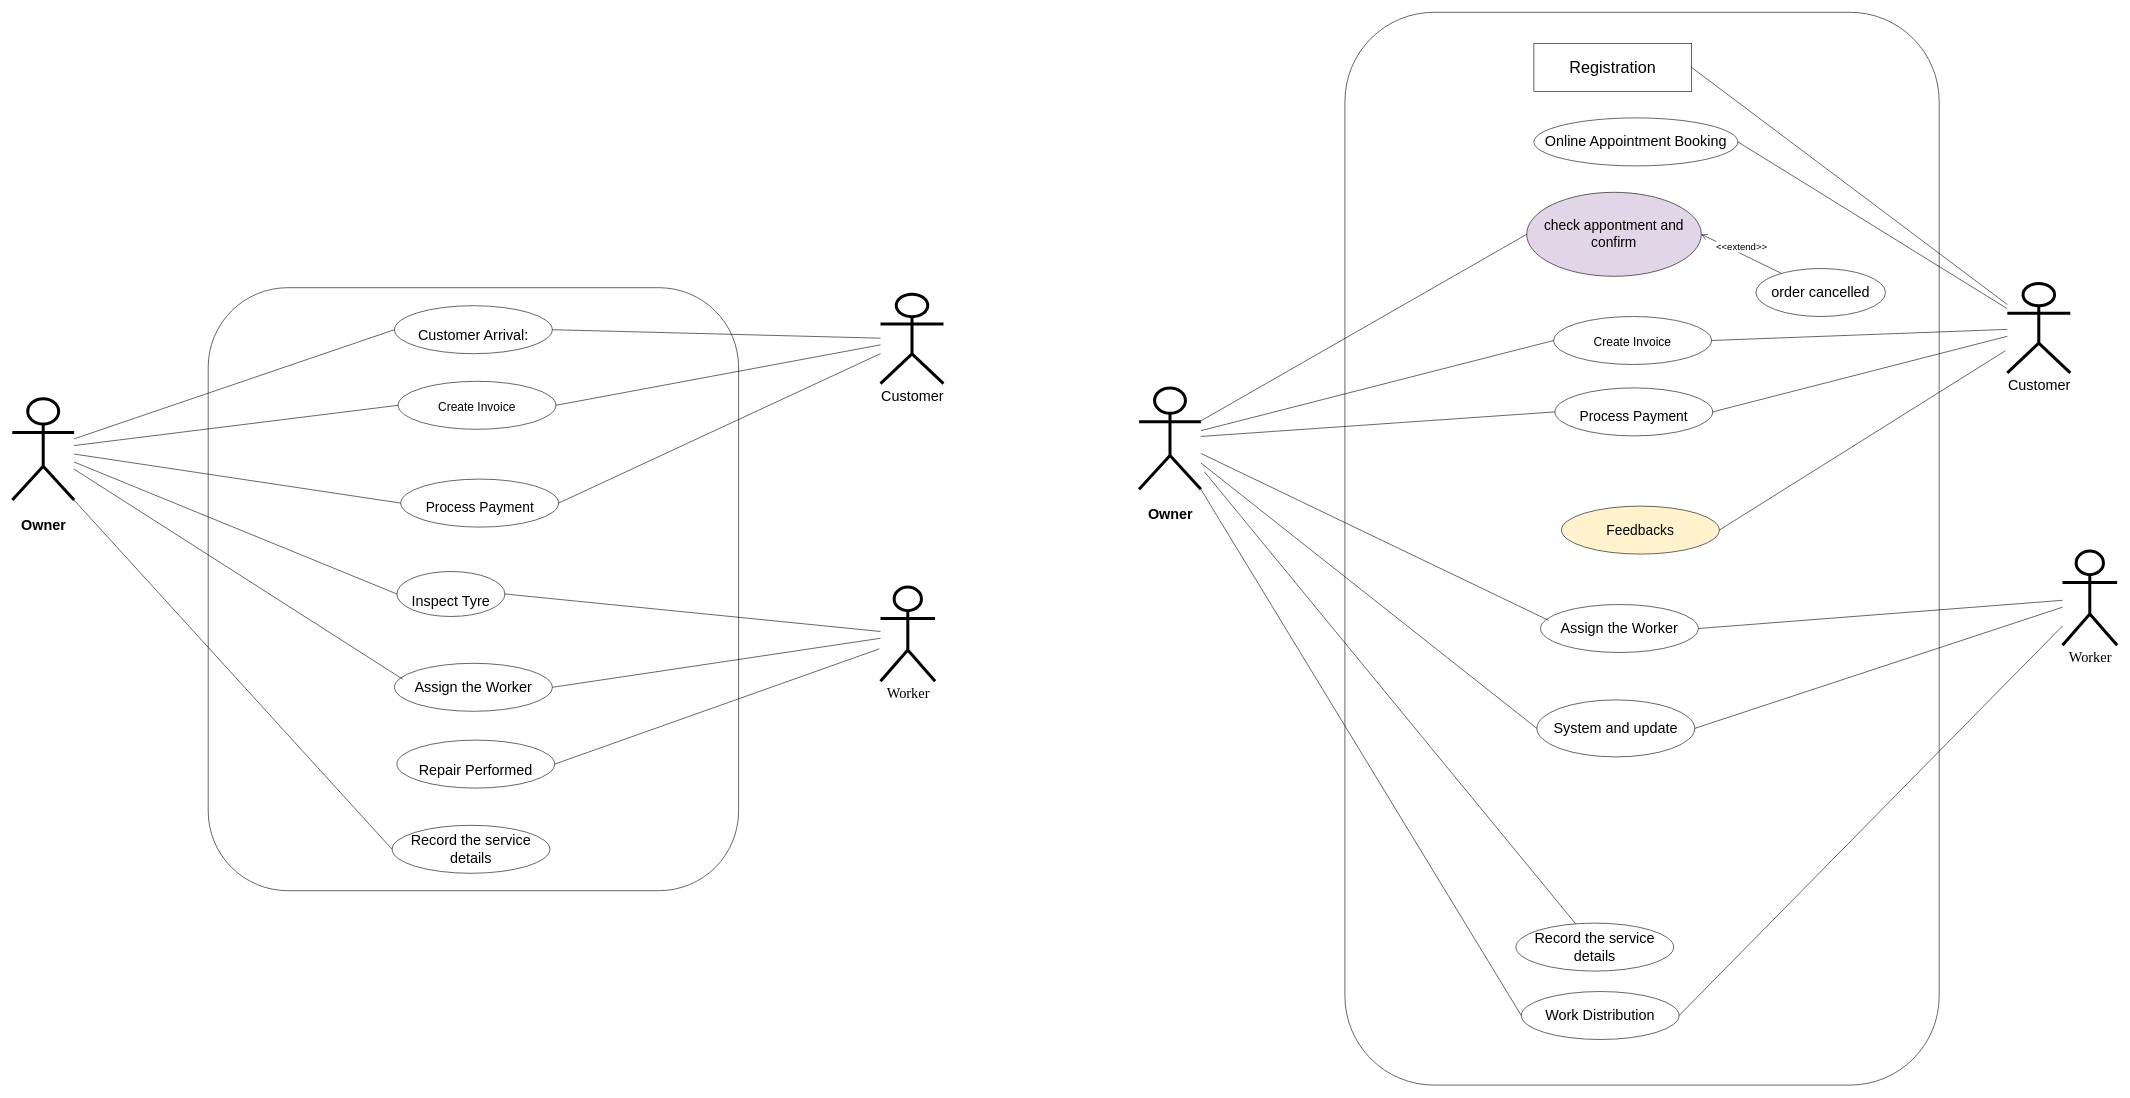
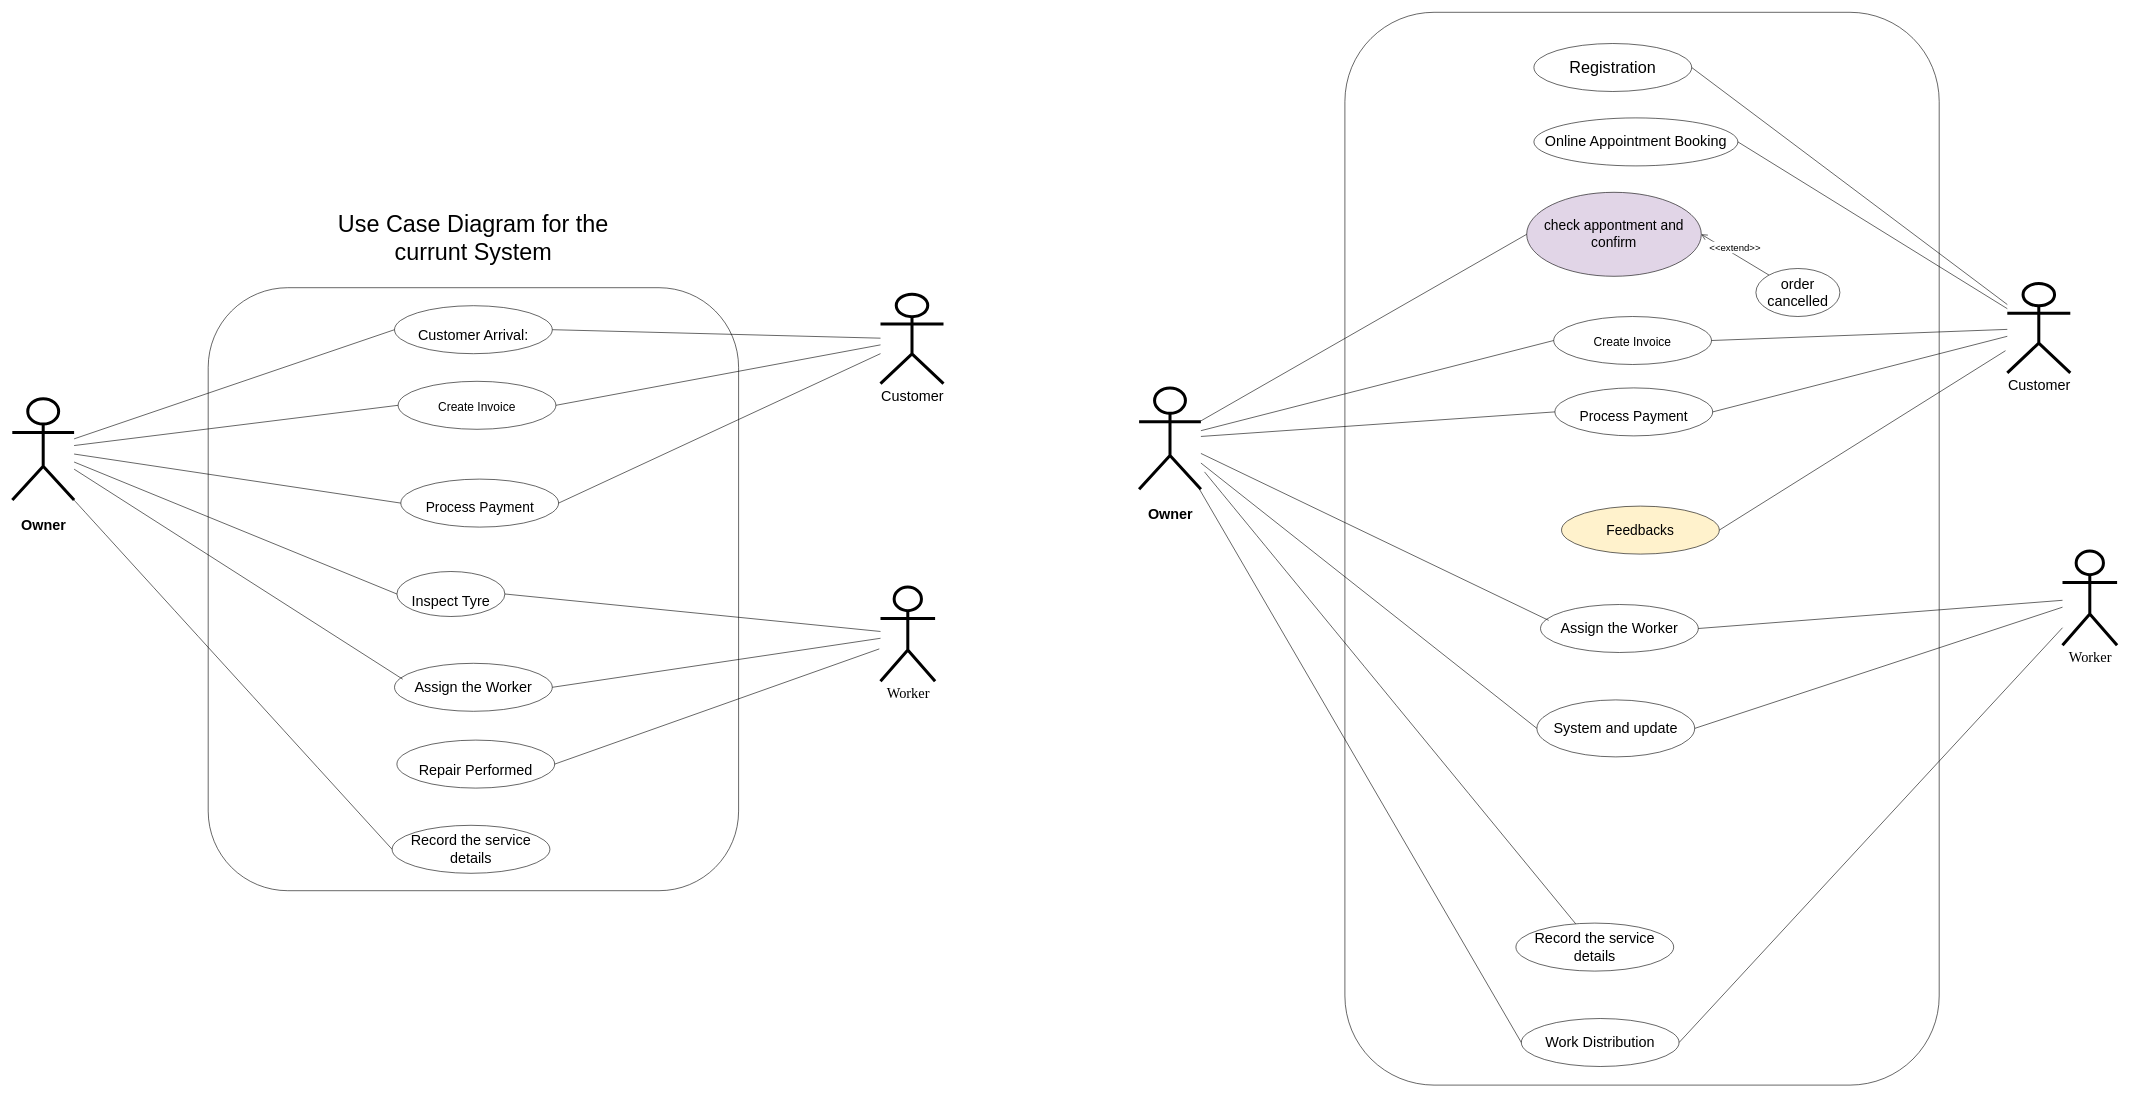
(1613, 68) -> (1613, 68)
none -> (473, 238)
(1821, 293) -> (1798, 293)
(1600, 1016) -> (1600, 1043)
